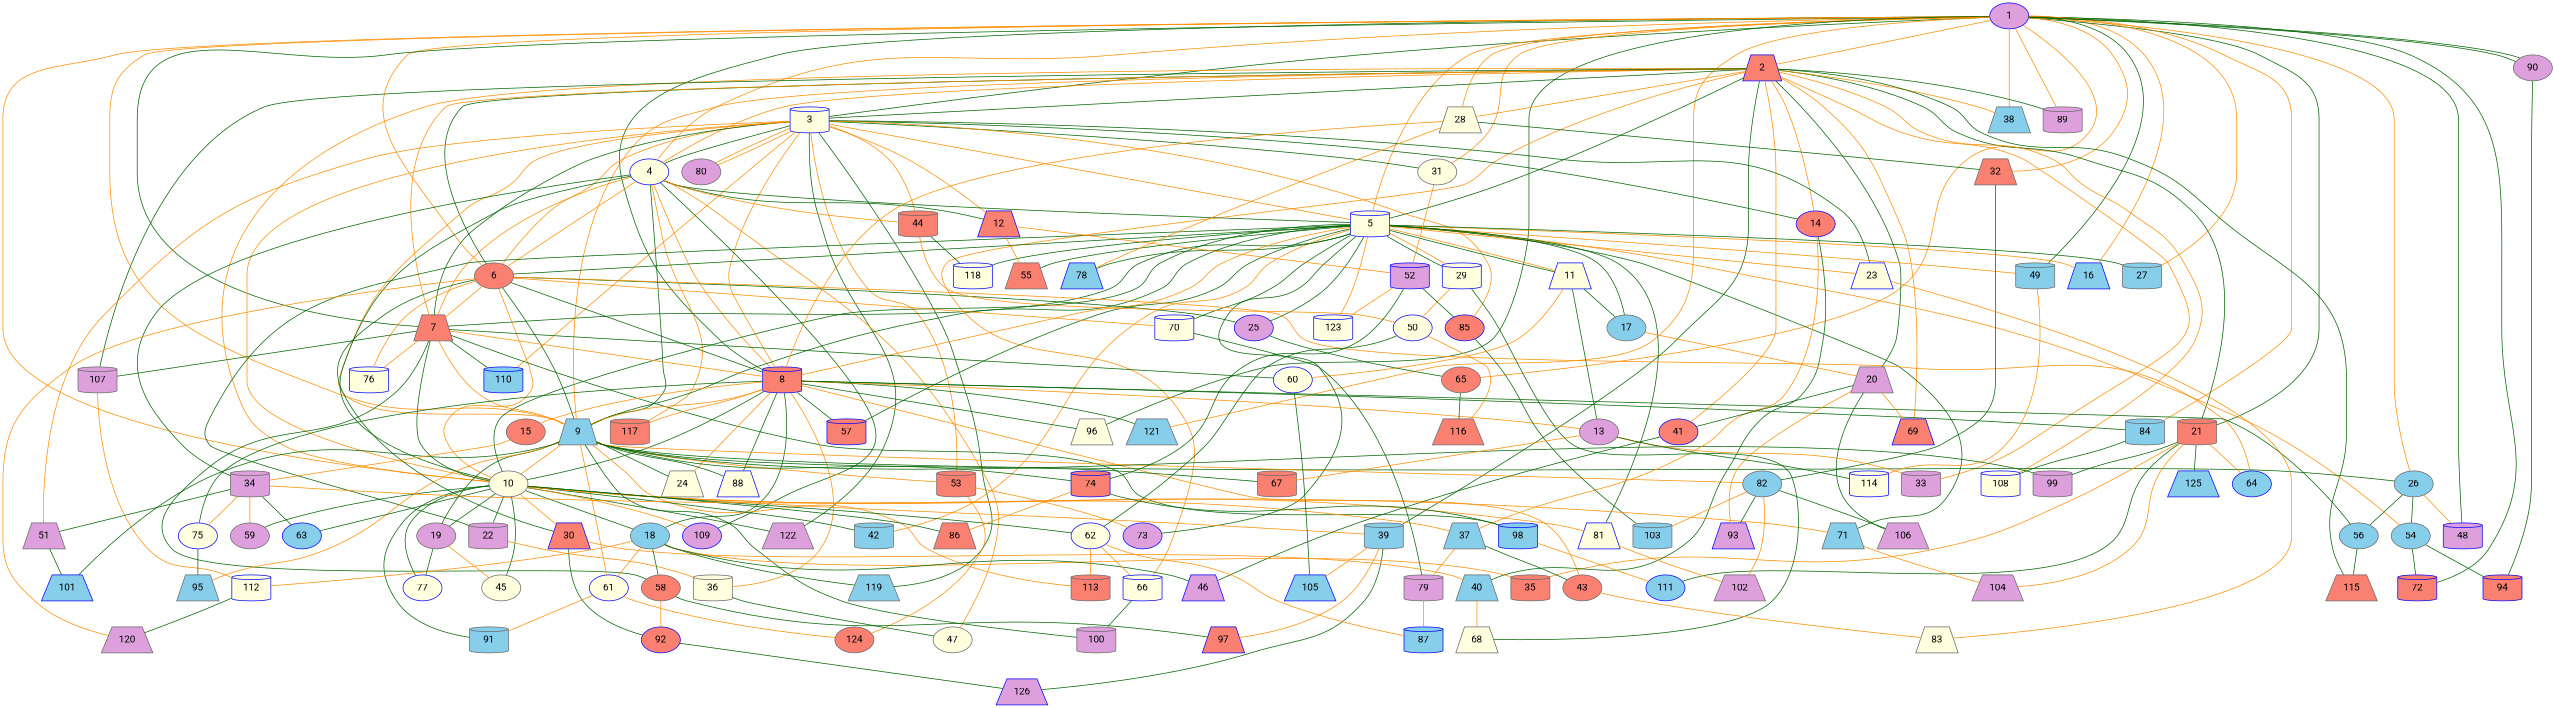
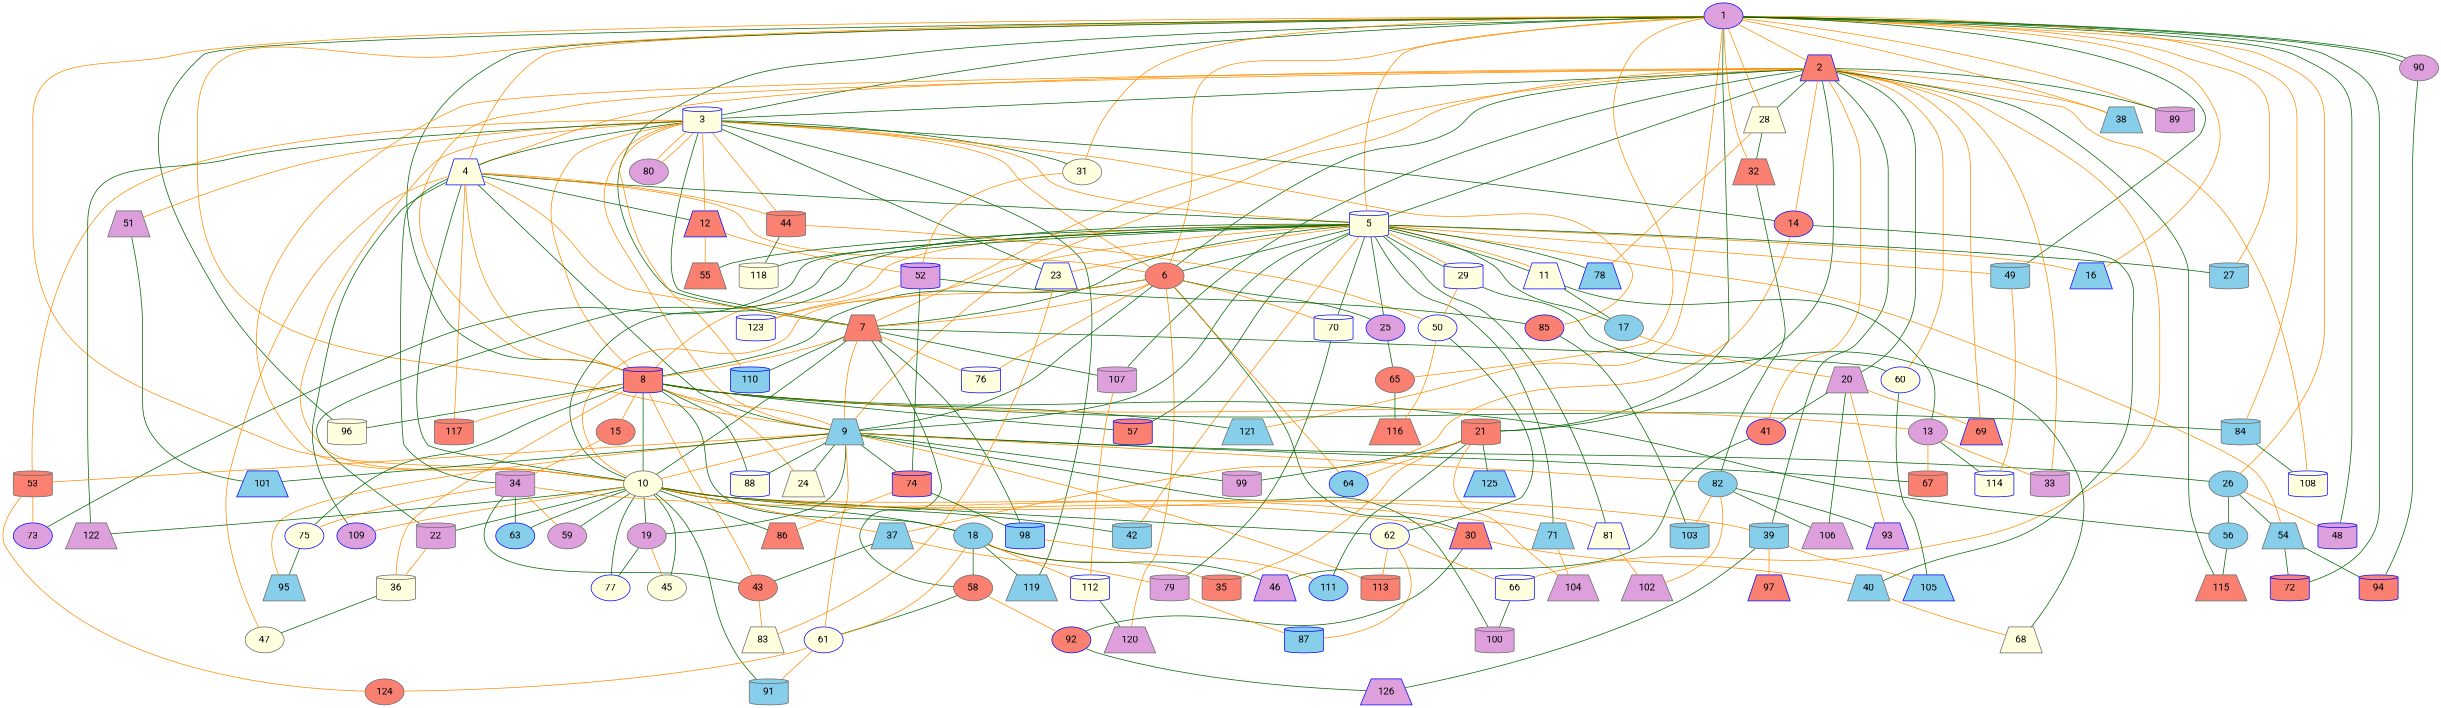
(1611, 94) -> (1792, 94)
(1069, 160) -> (770, 91)
(649, 172) -> (465, 172)
(973, 276) -> (759, 276)
(1429, 363) -> (1943, 193)
(1092, 432) -> (347, 432)
(738, 484) -> (750, 484)
(145, 510) -> (583, 572)
(2411, 536) -> (2283, 536)
(927, 624) -> (903, 615)
